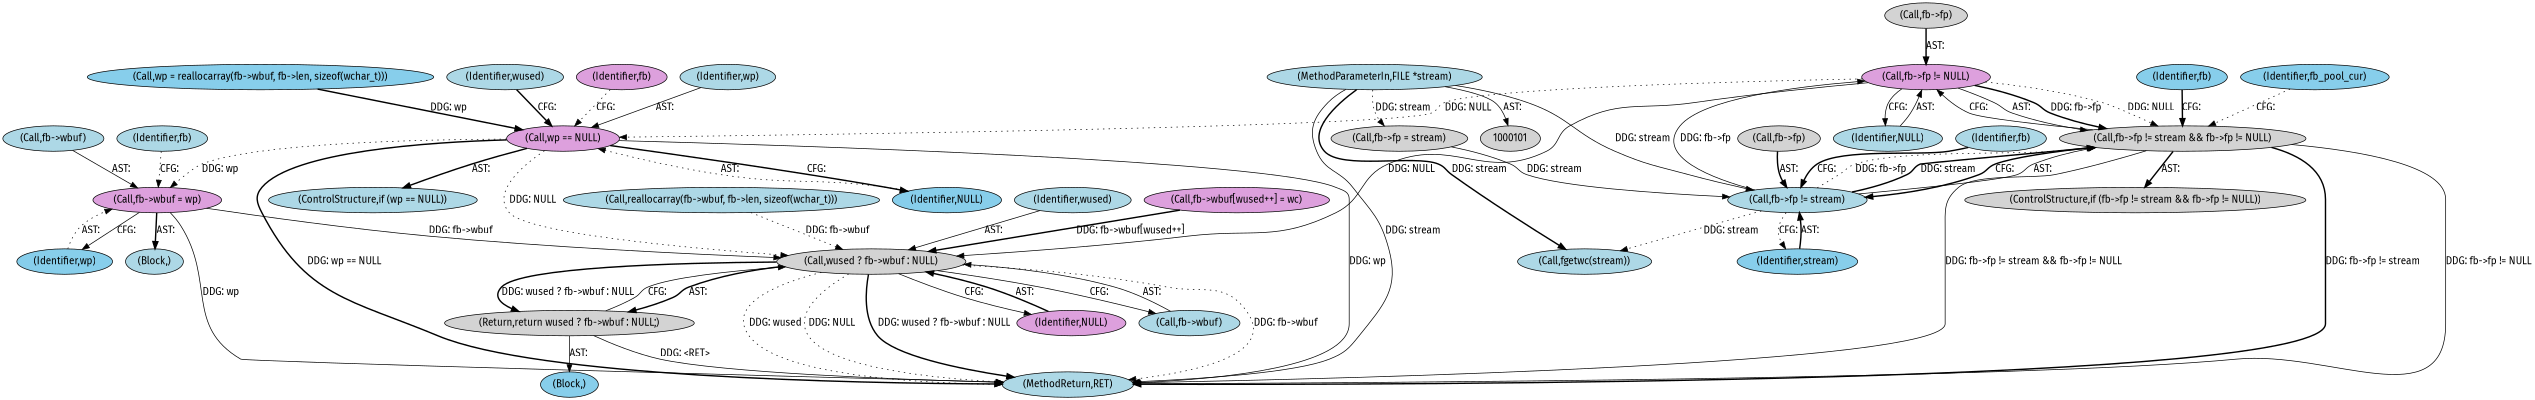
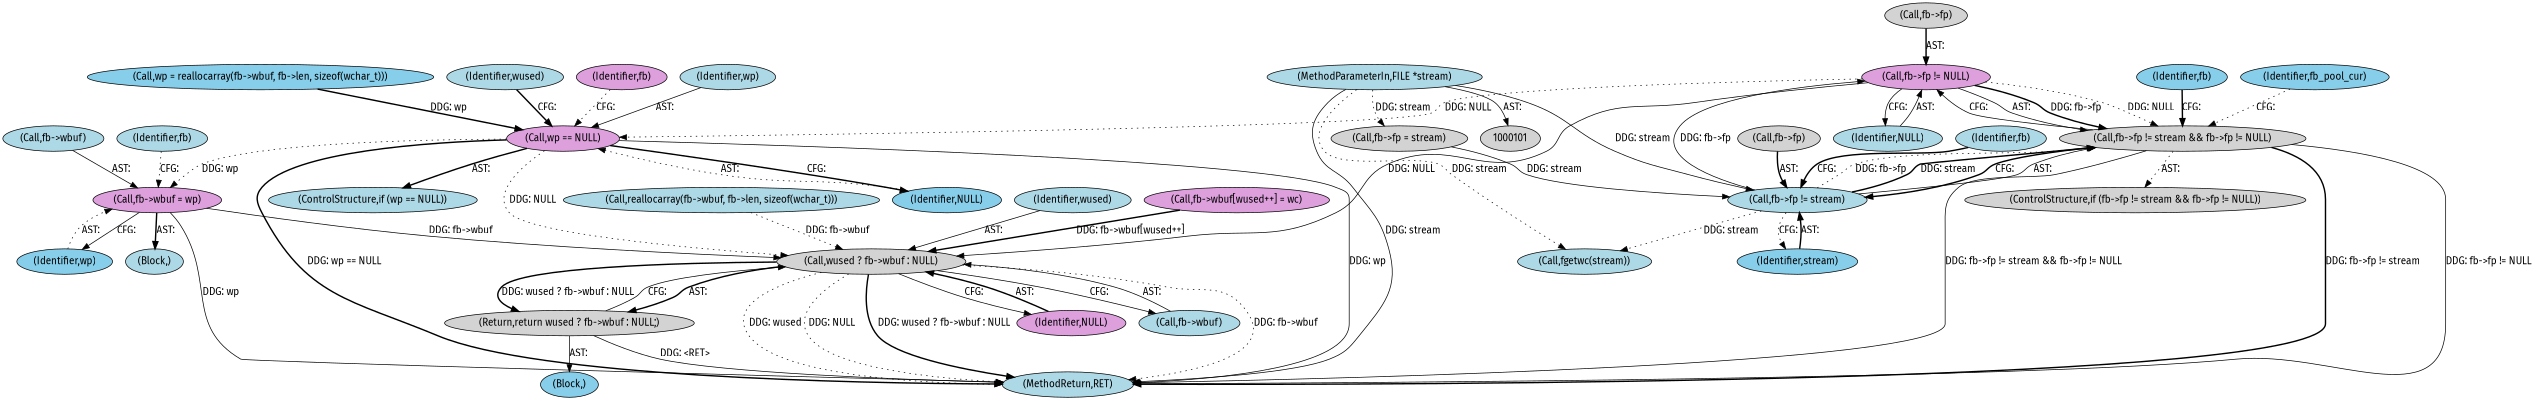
(1415, 161) -> (1415, 161)
(2161, 166) -> (2161, 166)
